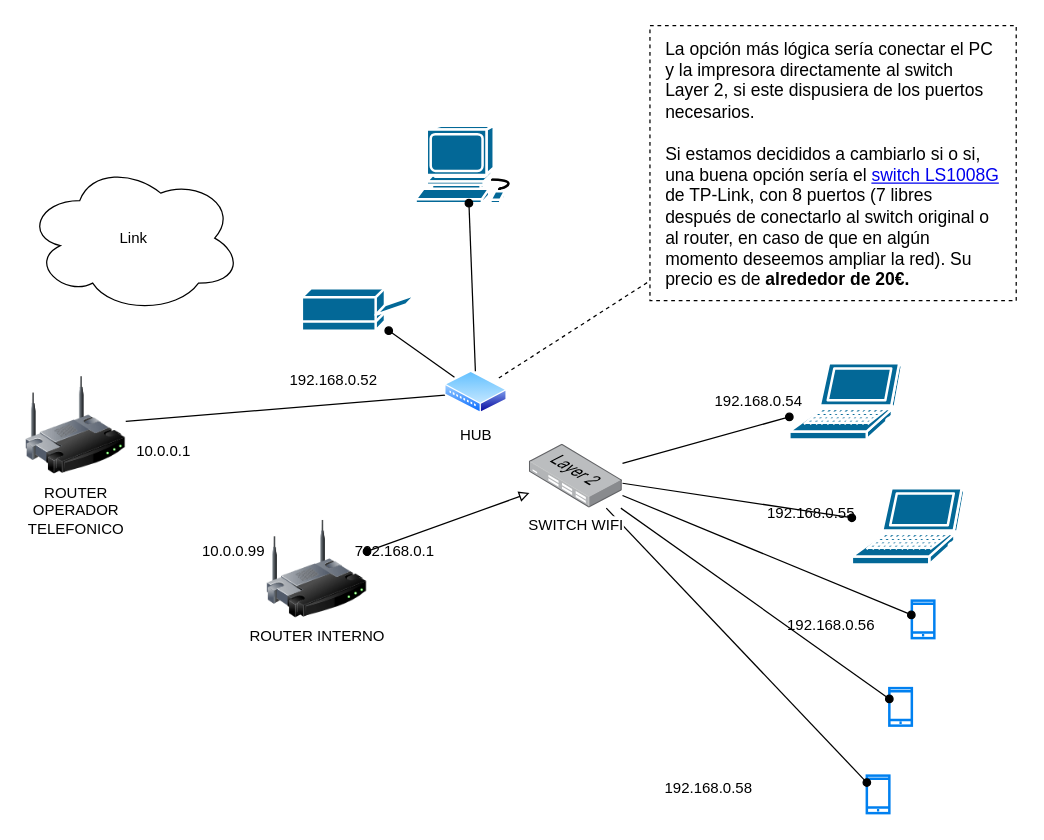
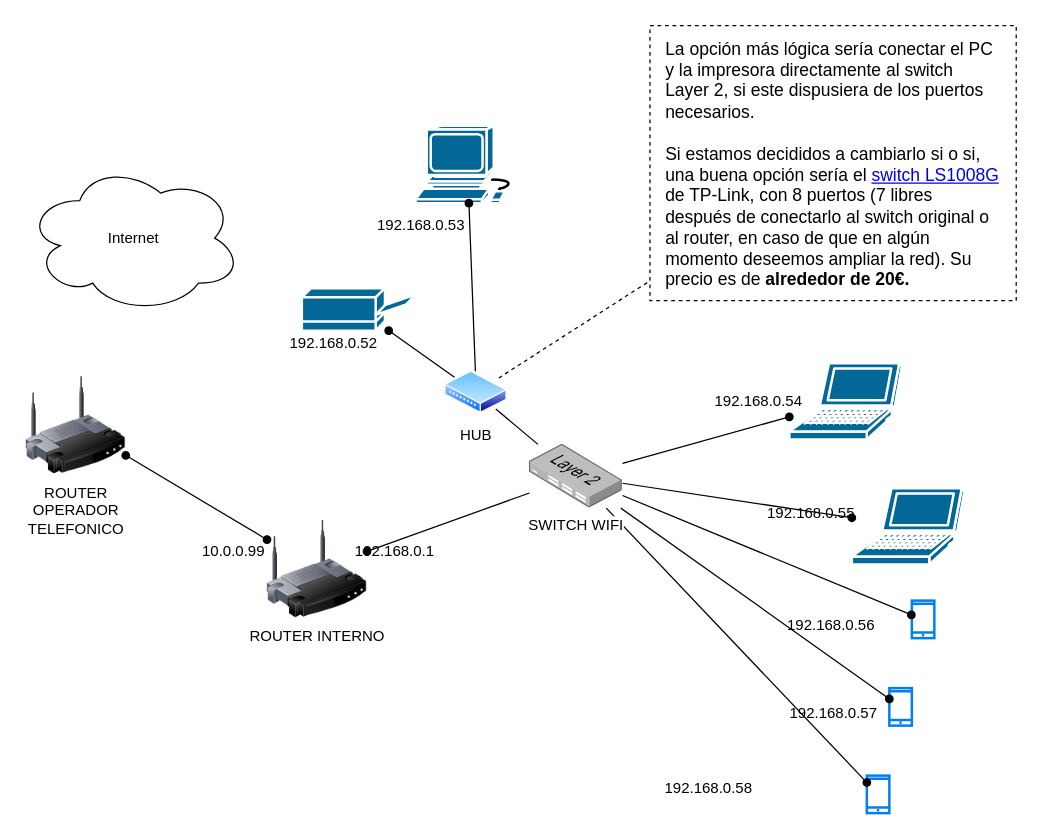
none -> (420, 226)
(134, 238) -> (134, 238)
(333, 381) -> (333, 343)
(285, 408) -> (516, 426)
(163, 452) -> none
(518, 497) -> (523, 495)
none -> (196, 498)
(395, 552) -> (395, 552)
none -> (833, 713)
